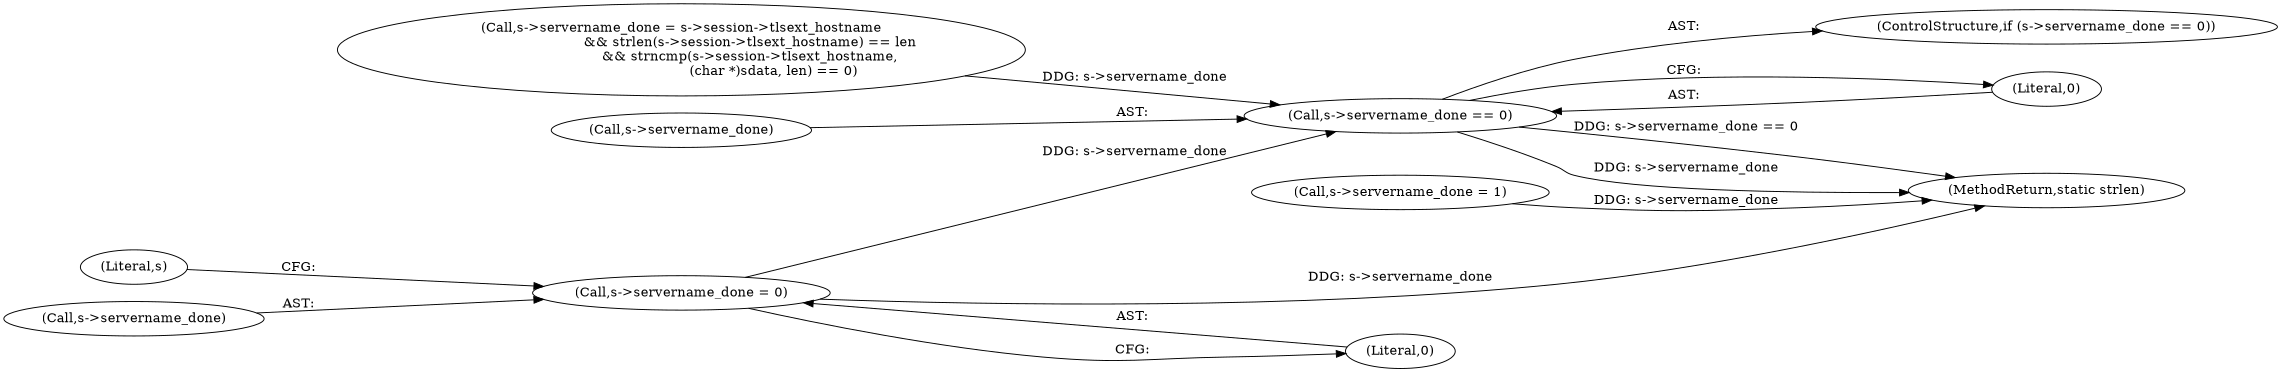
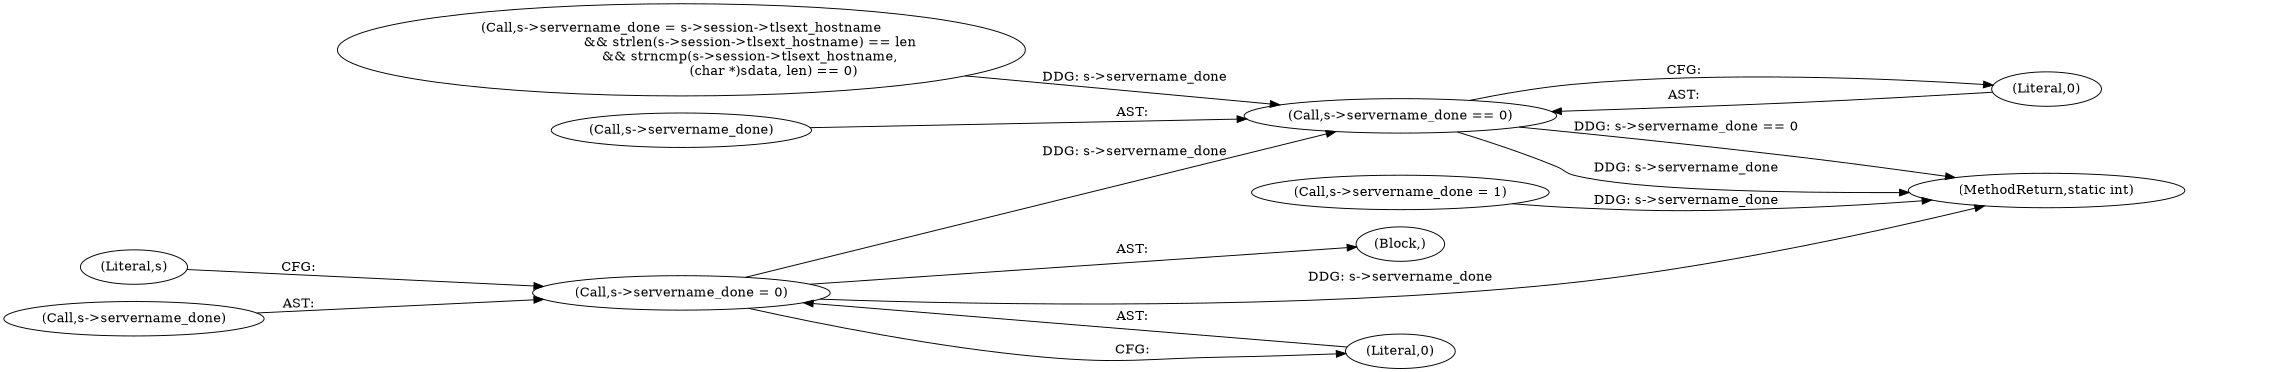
(2047, 27) -> none
(2047, 191) -> (2047, 191)
none -> (1400, 244)
